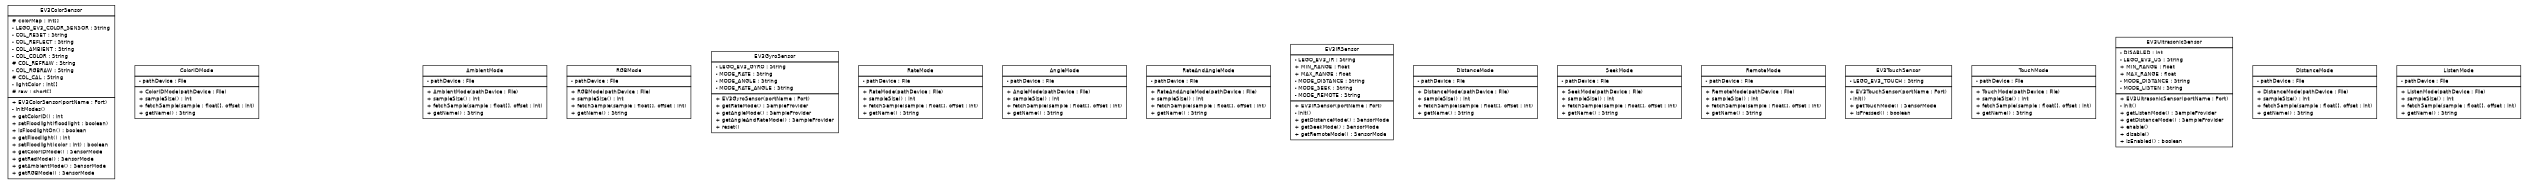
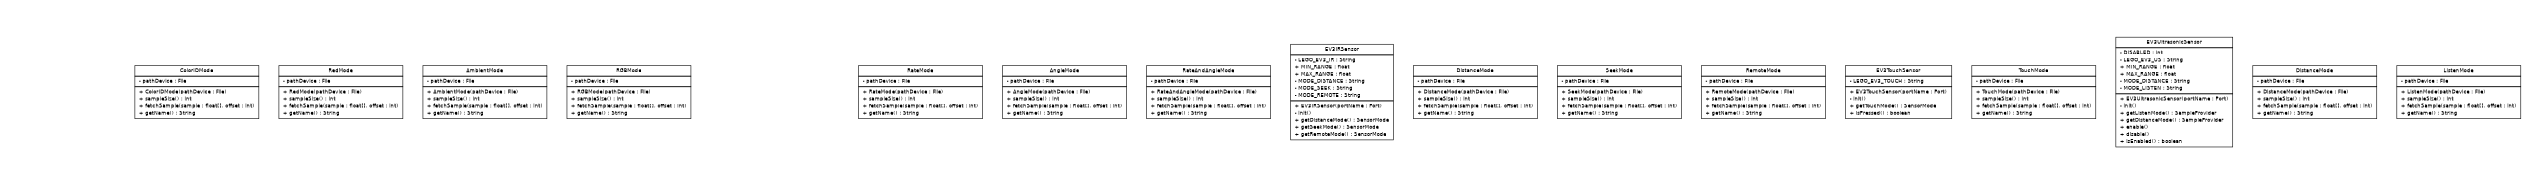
(61, 92) -> none
none -> (341, 92)
(775, 92) -> none
